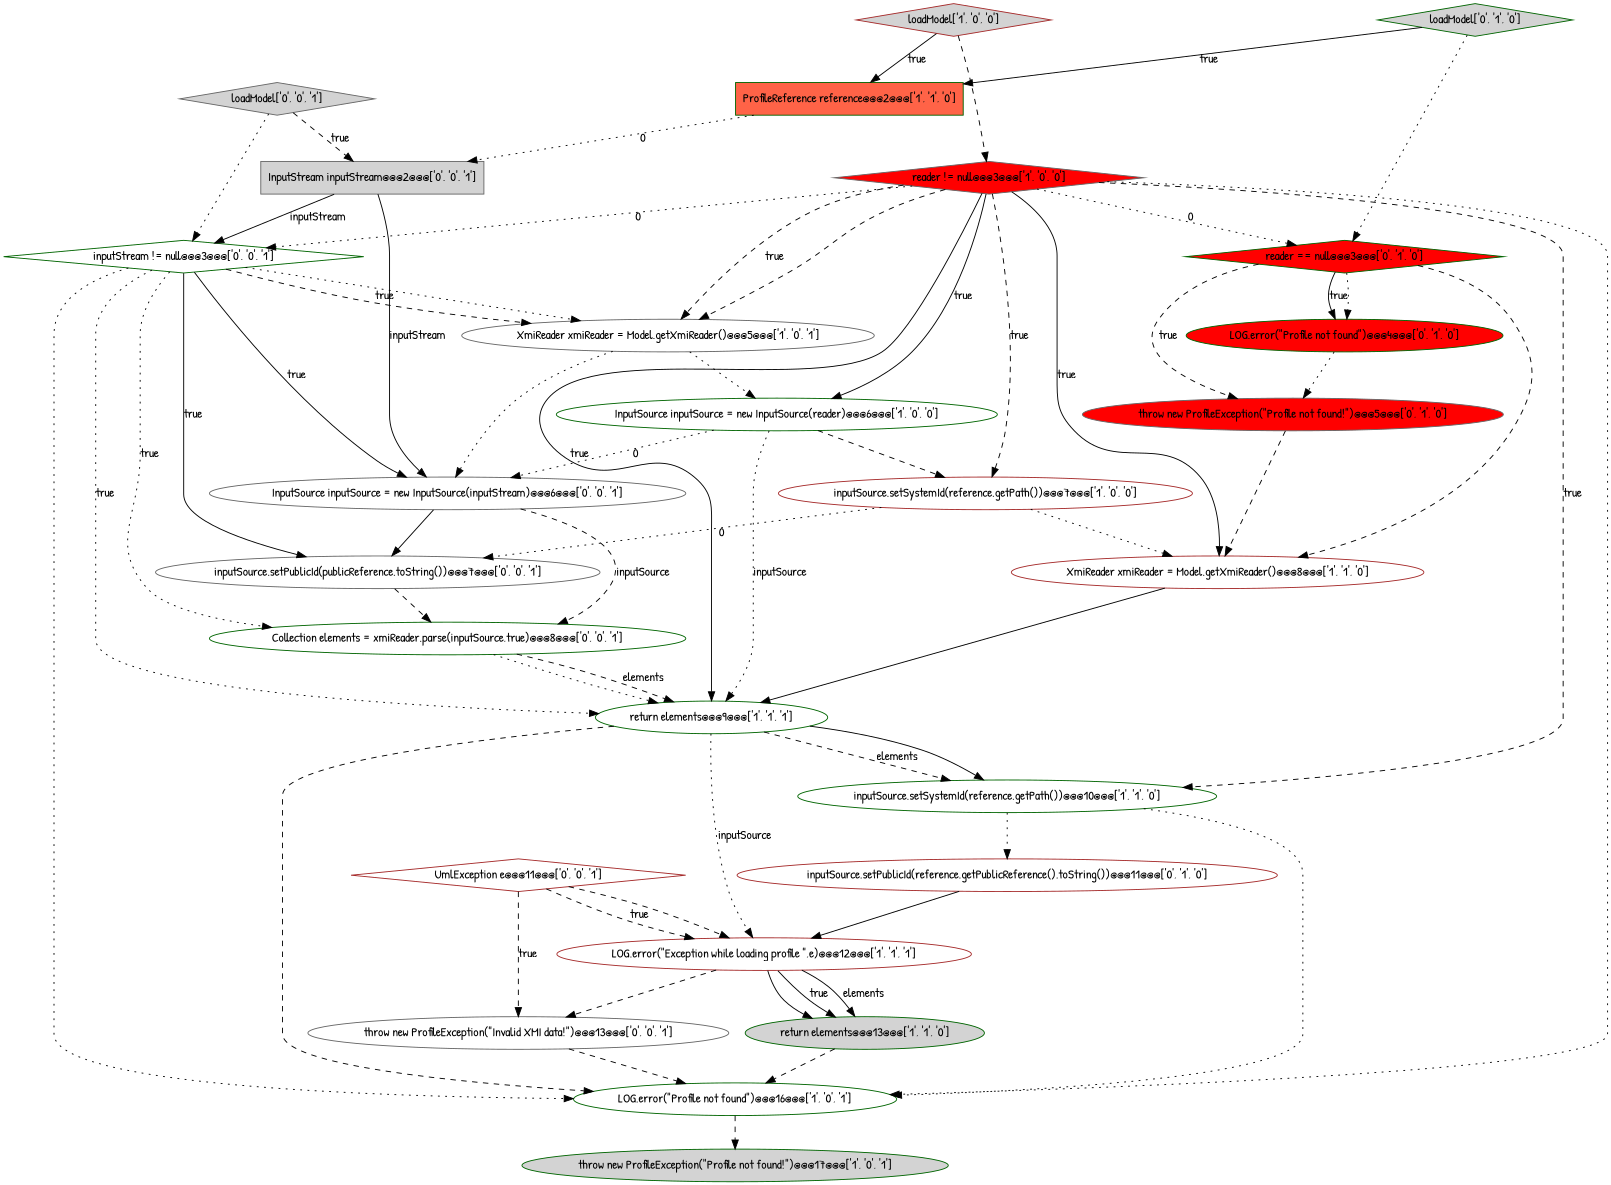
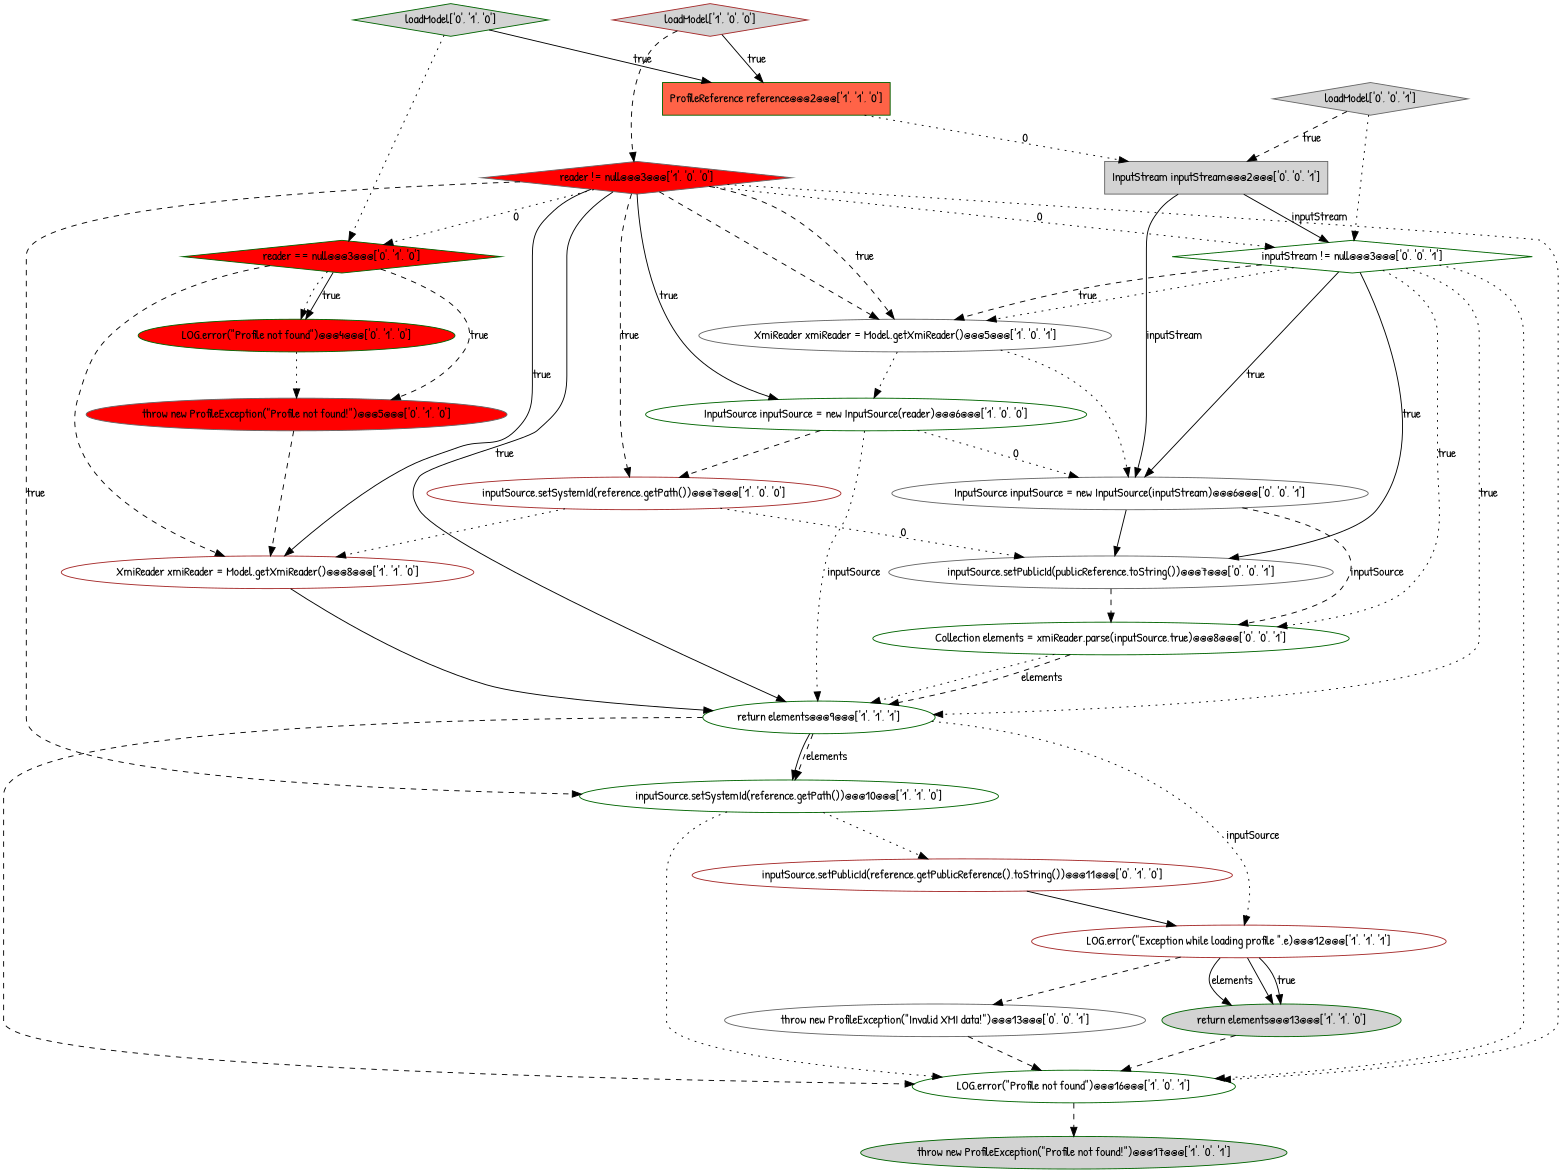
(518, 875) -> none
